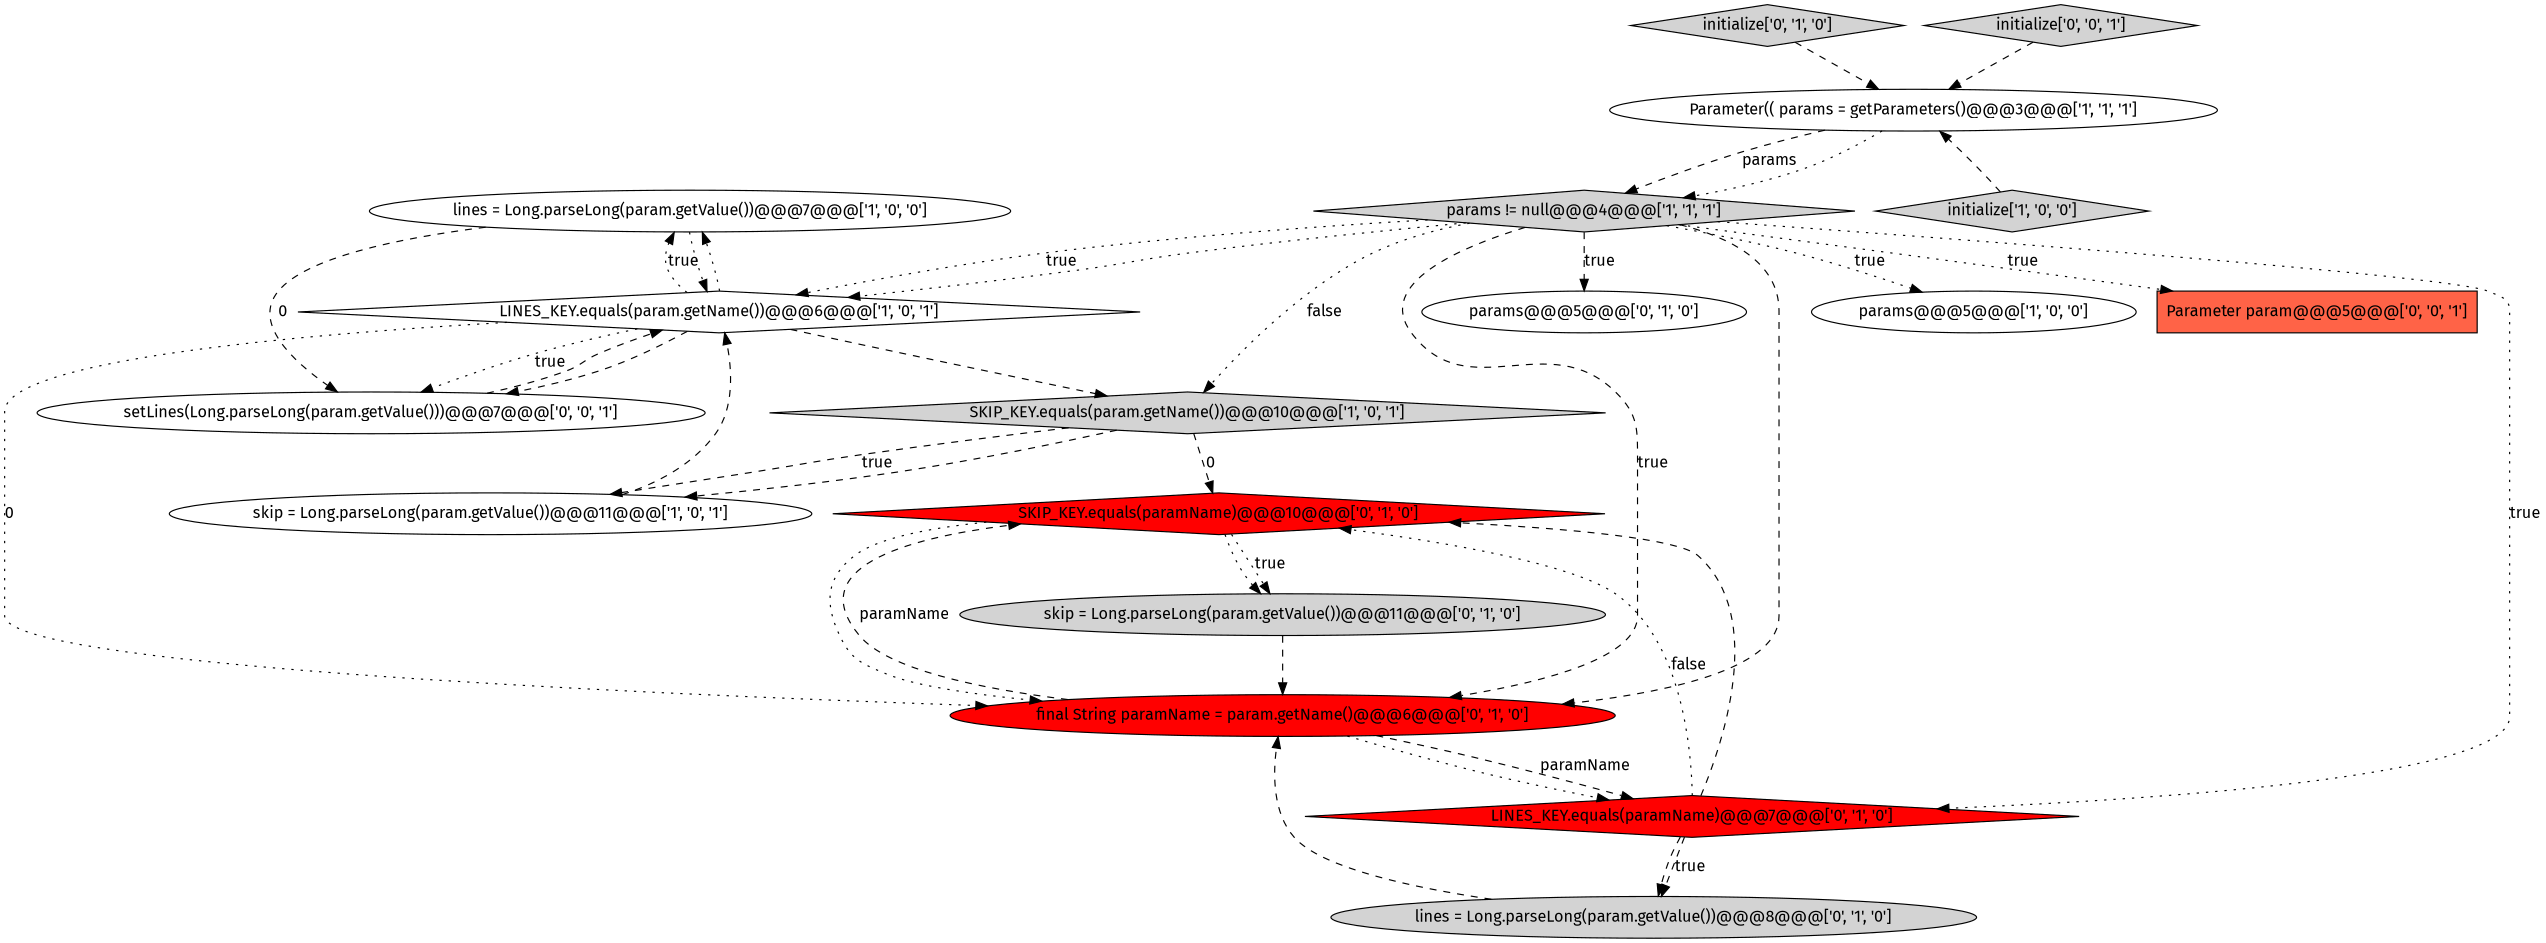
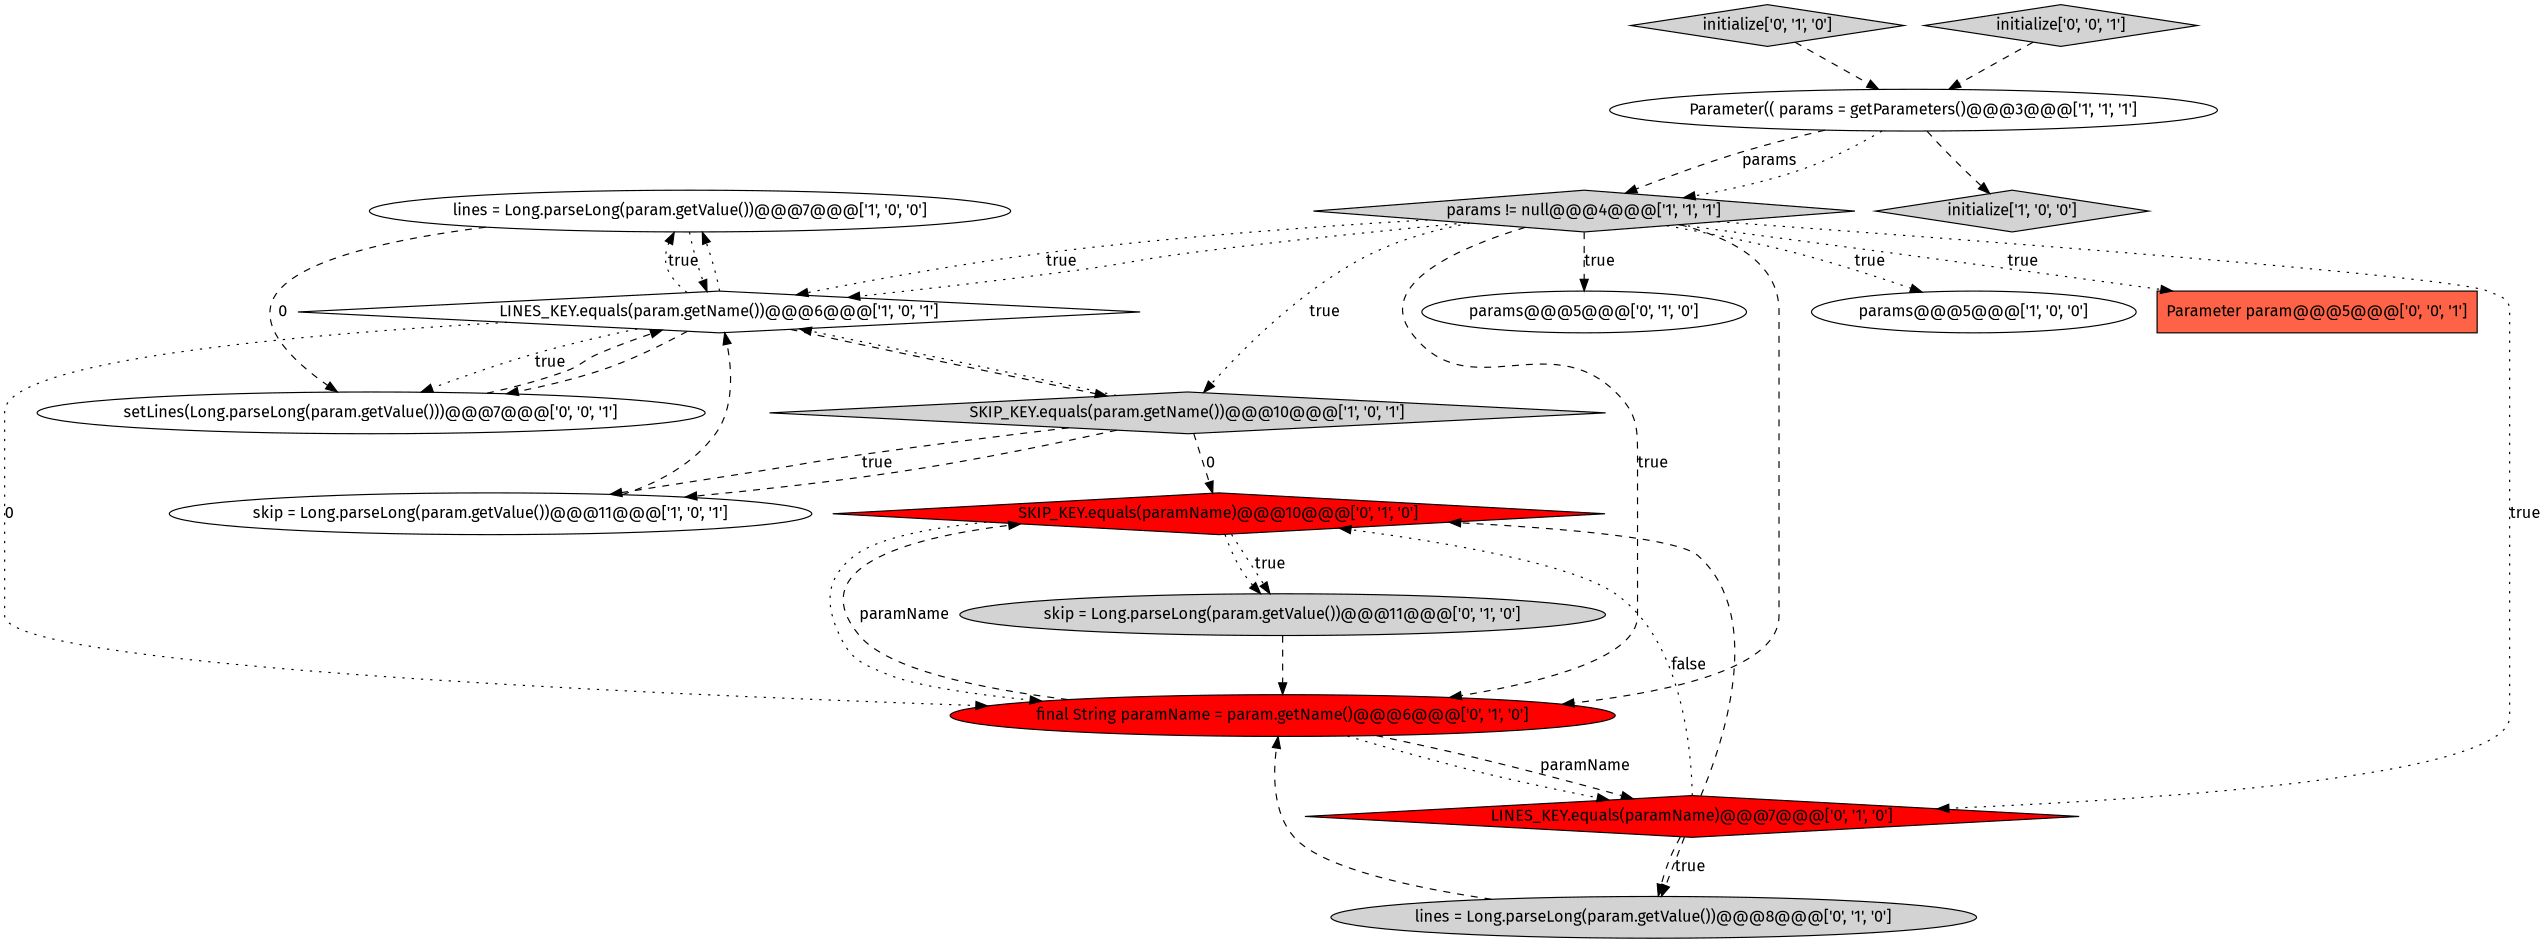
(1975, 165) -> (1953, 159)
(1325, 312) -> (1325, 312)
none -> (964, 363)
